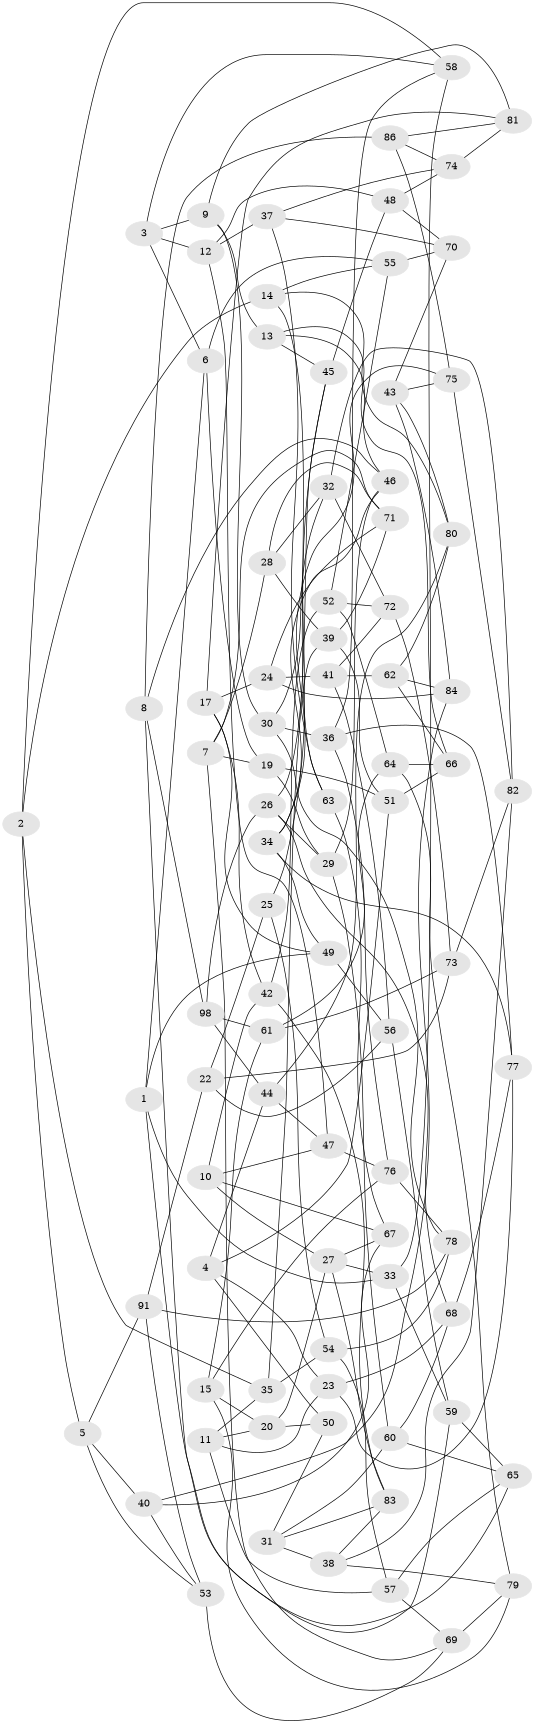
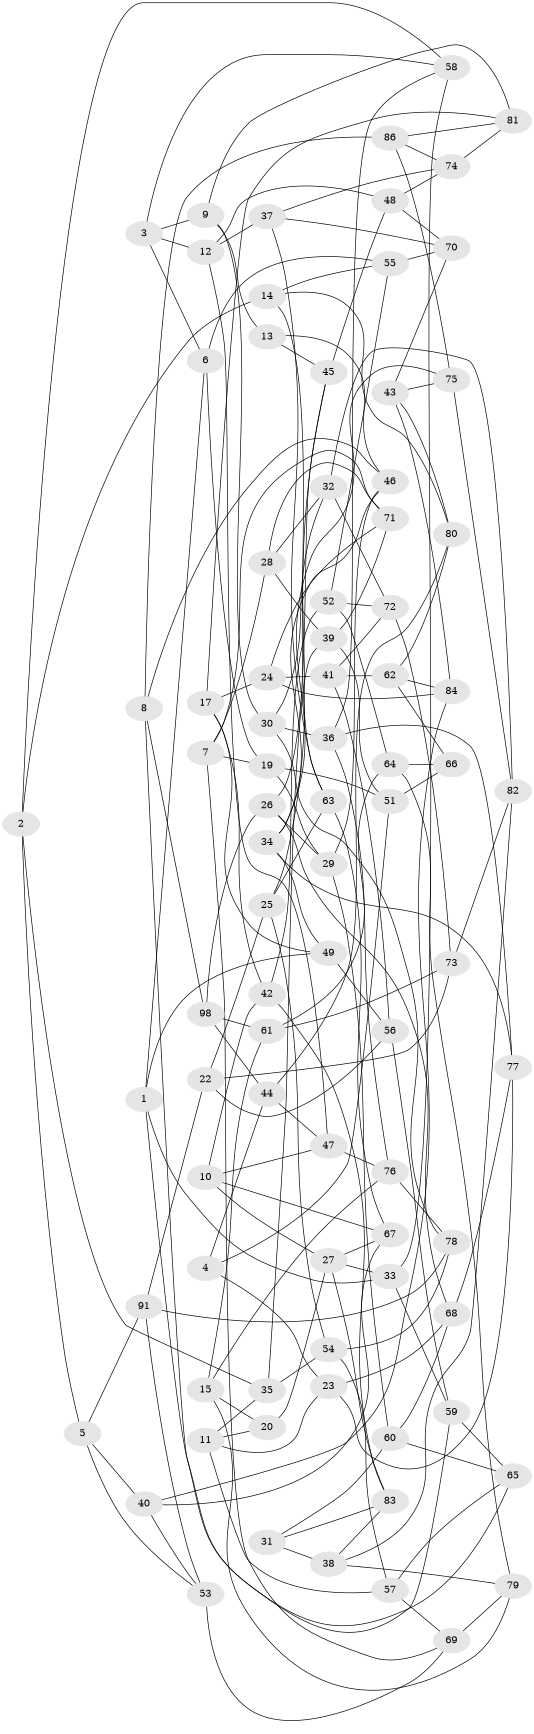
(407, 461) -> none
none -> (301, 847)
(329, 1423) -> none
